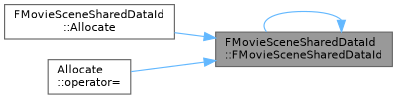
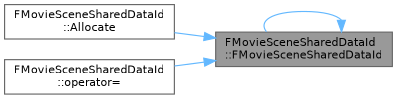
(89, 77) -> (89, 77)
